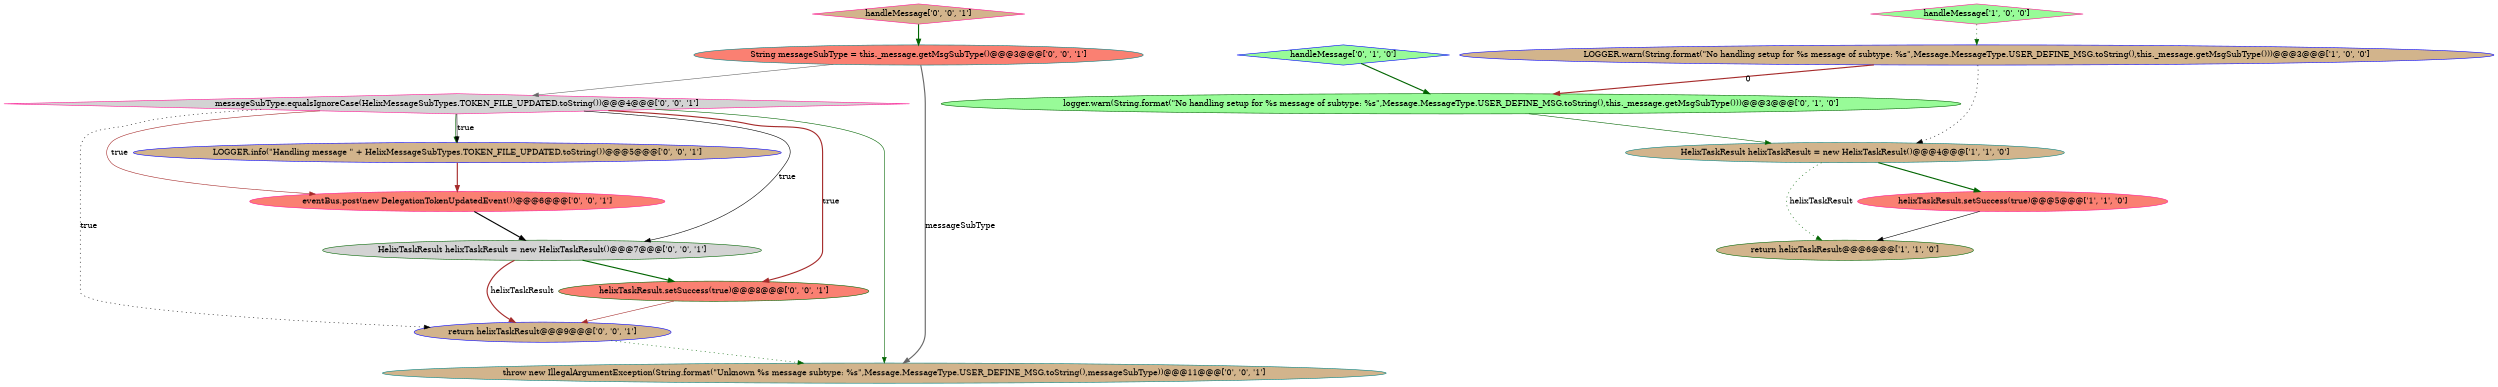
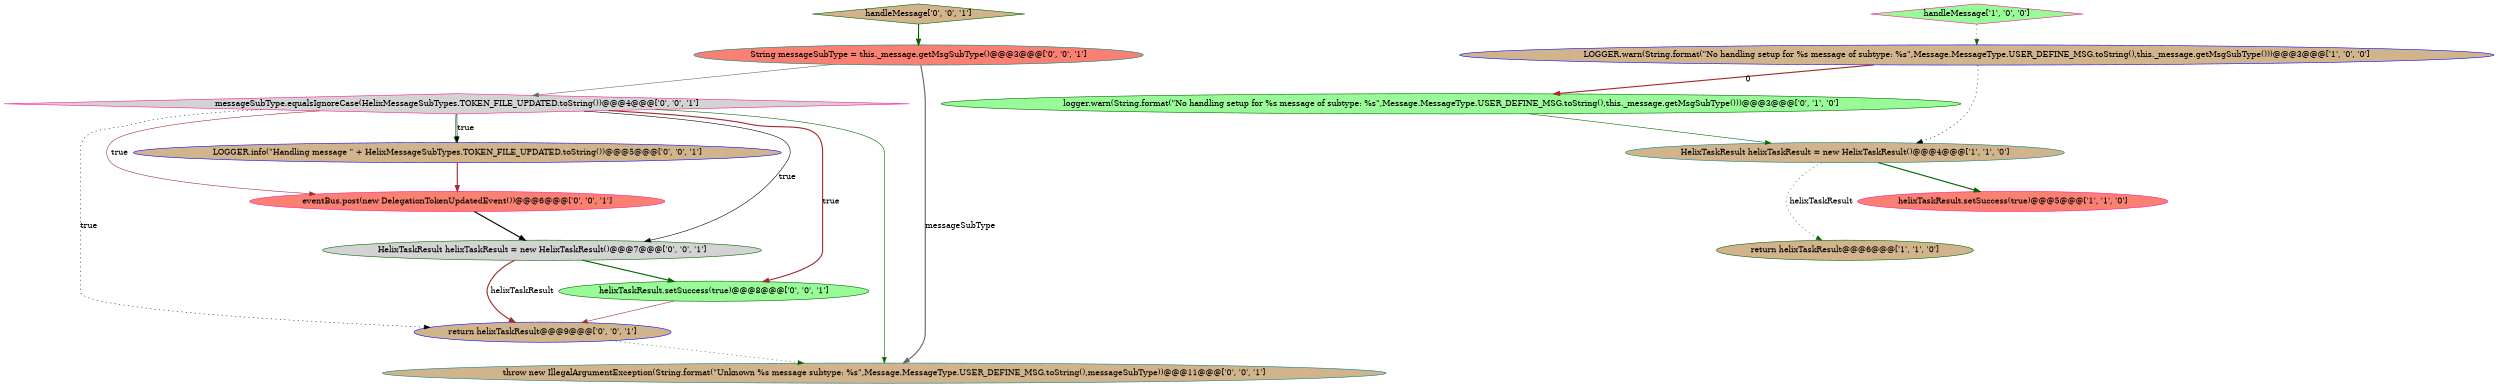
(919, 14) -> (919, 14)
(1343, 55) -> none
(1931, 225) -> none
(714, 291) -> (714, 291)
